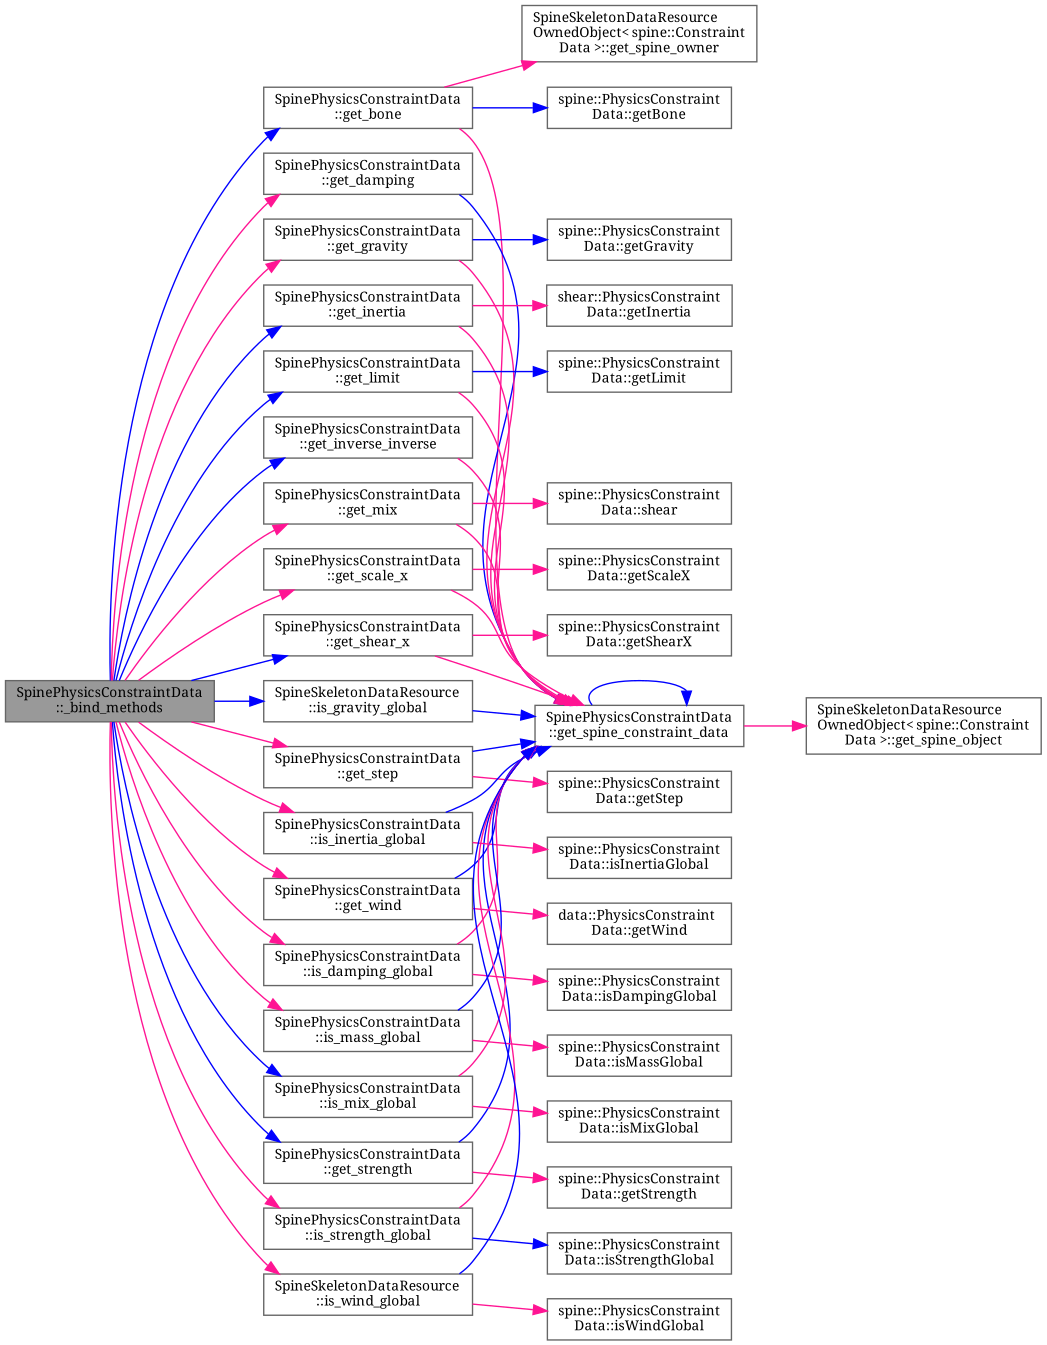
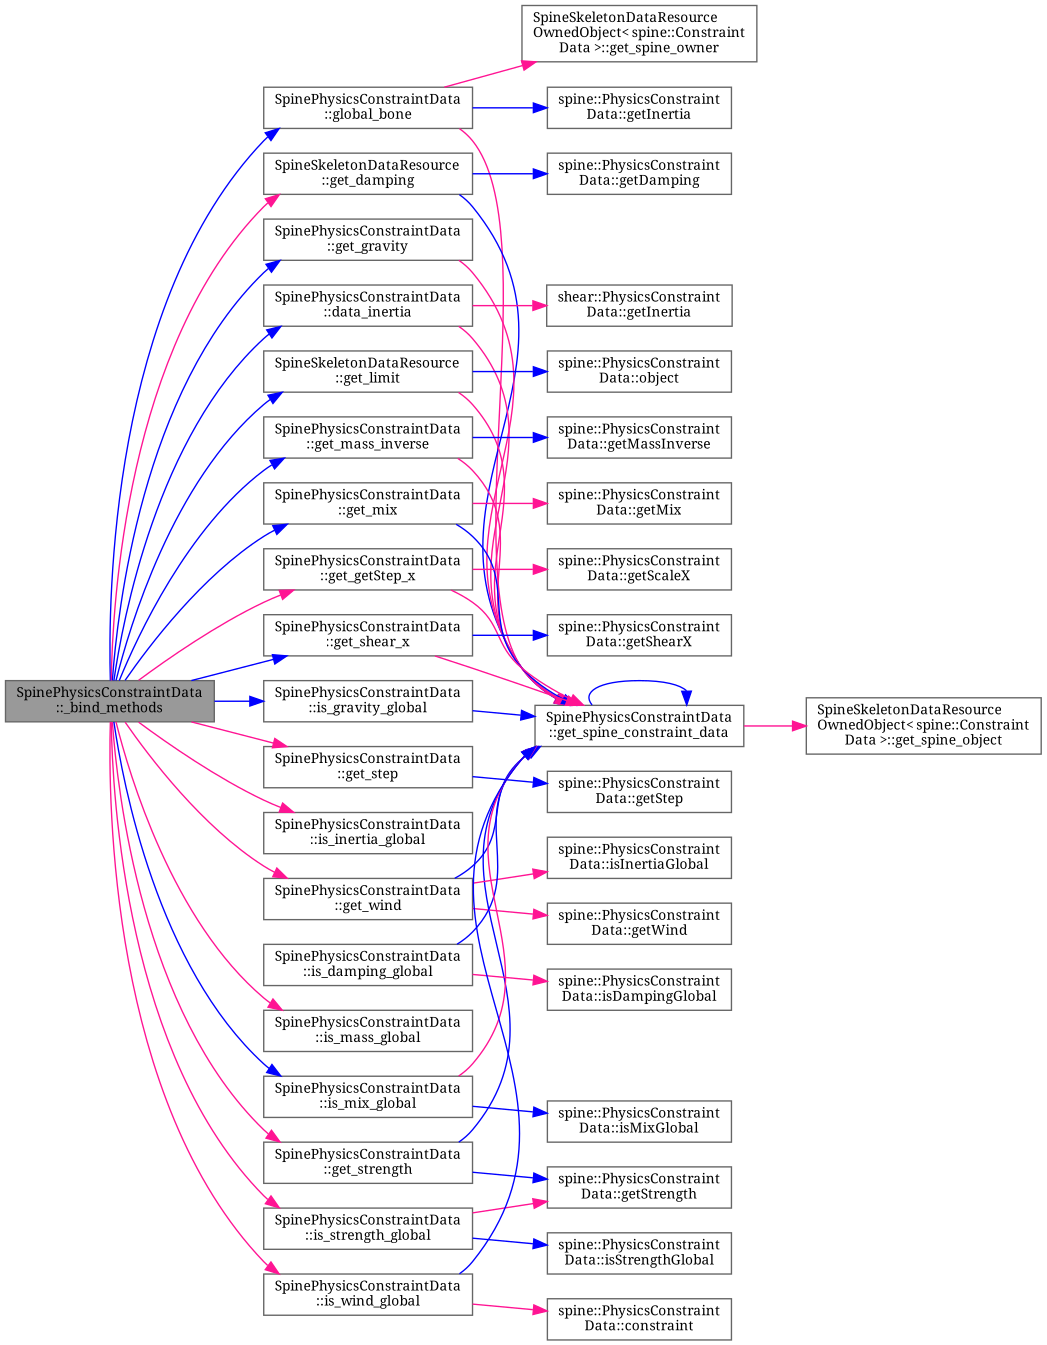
(368, 108) -> (368, 108)
(639, 108) -> (639, 108)
(368, 174) -> (368, 174)
none -> (639, 174)
(639, 240) -> none
(368, 306) -> (368, 306)
(368, 372) -> (368, 372)
(639, 372) -> (639, 372)
(368, 437) -> (368, 437)
none -> (639, 437)
(156, 460) -> (156, 460)
(639, 503) -> (639, 503)
(368, 569) -> (368, 569)
(192, 597) -> (192, 597)
(500, 617) -> (500, 617)
(488, 635) -> (488, 635)
(368, 701) -> (368, 701)
(497, 748) -> none
(503, 779) -> (497, 779)
(489, 788) -> none
(181, 840) -> none
(506, 846) -> (506, 878)
(497, 852) -> (497, 852)
(498, 885) -> none
(639, 924) -> (639, 924)
(156, 942) -> (156, 942)
(498, 984) -> (492, 1210)
(639, 1056) -> none
(501, 1109) -> (503, 1109)
(503, 1175) -> (503, 1175)
(368, 1295) -> (368, 1295)
(639, 1319) -> (639, 1319)
